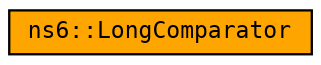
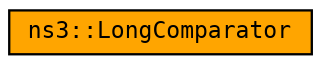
(161, 32) -> (161, 32)
